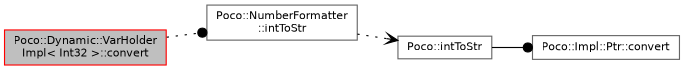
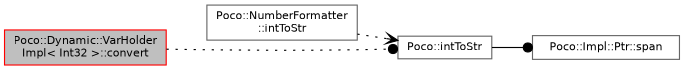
(182, 35) -> (277, 50)
(606, 47) -> (606, 47)
